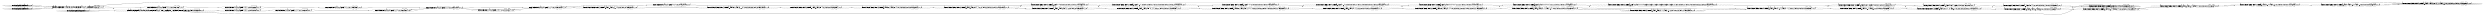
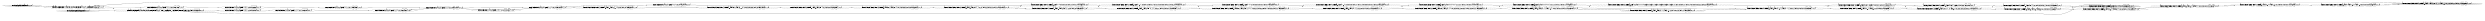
(22, 9) -> none
